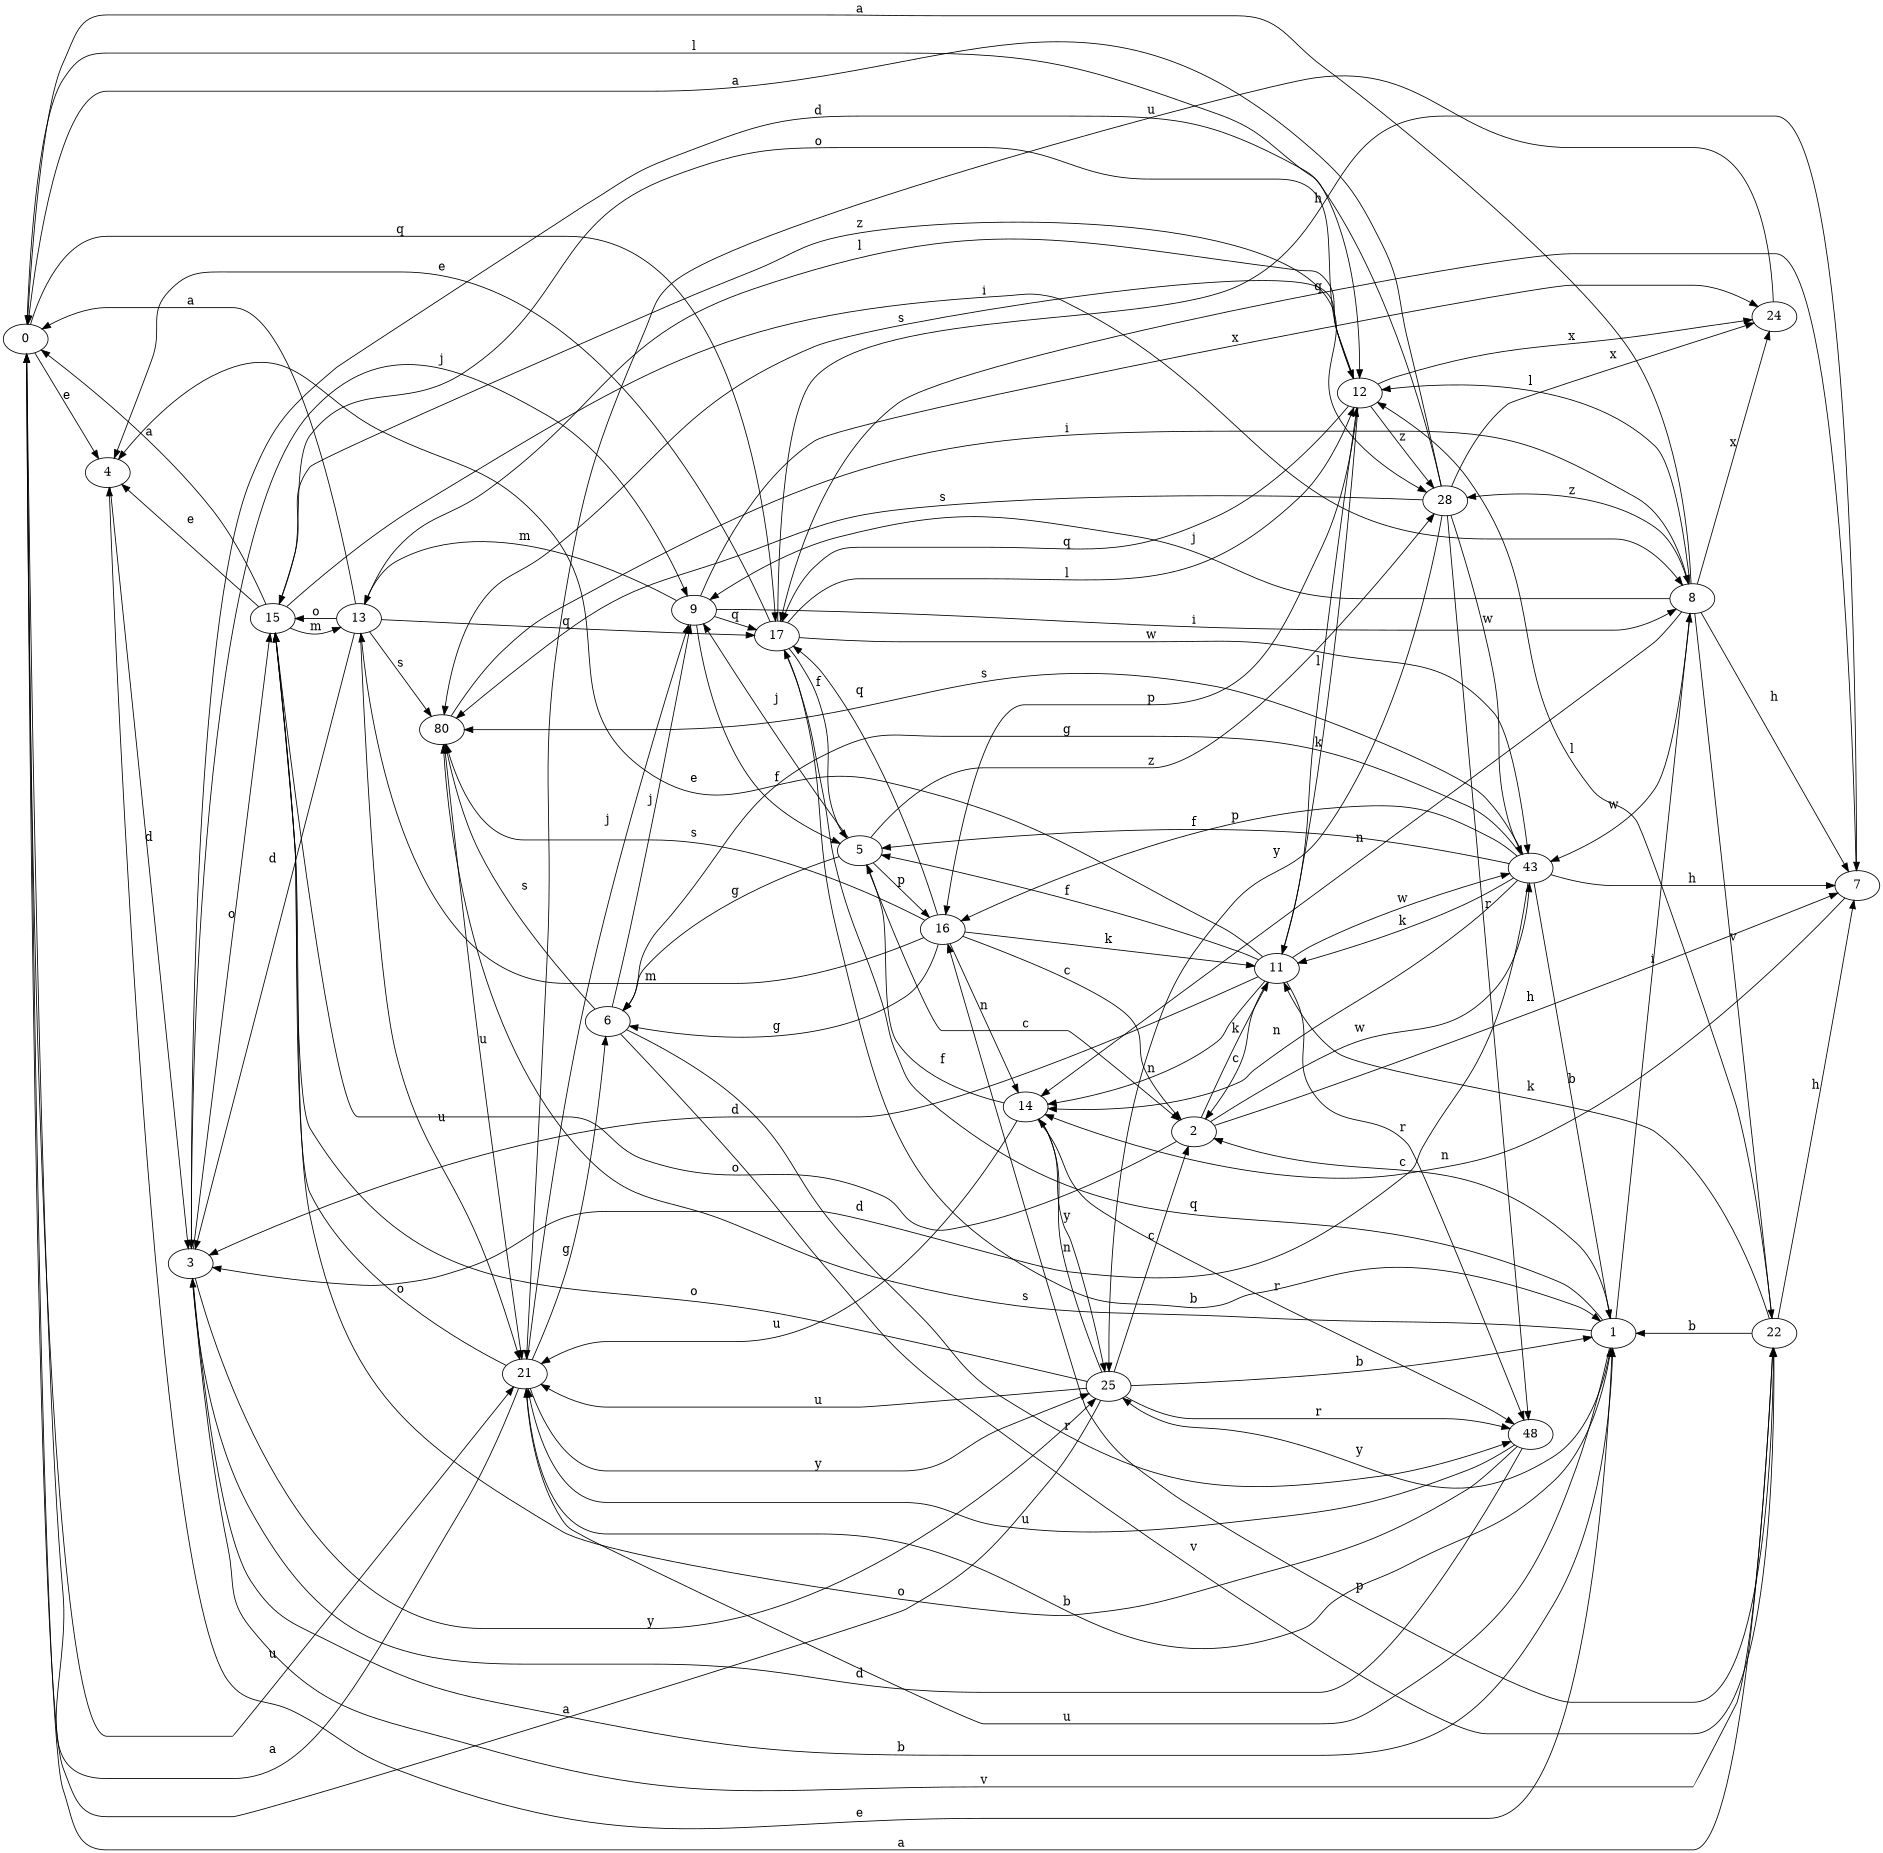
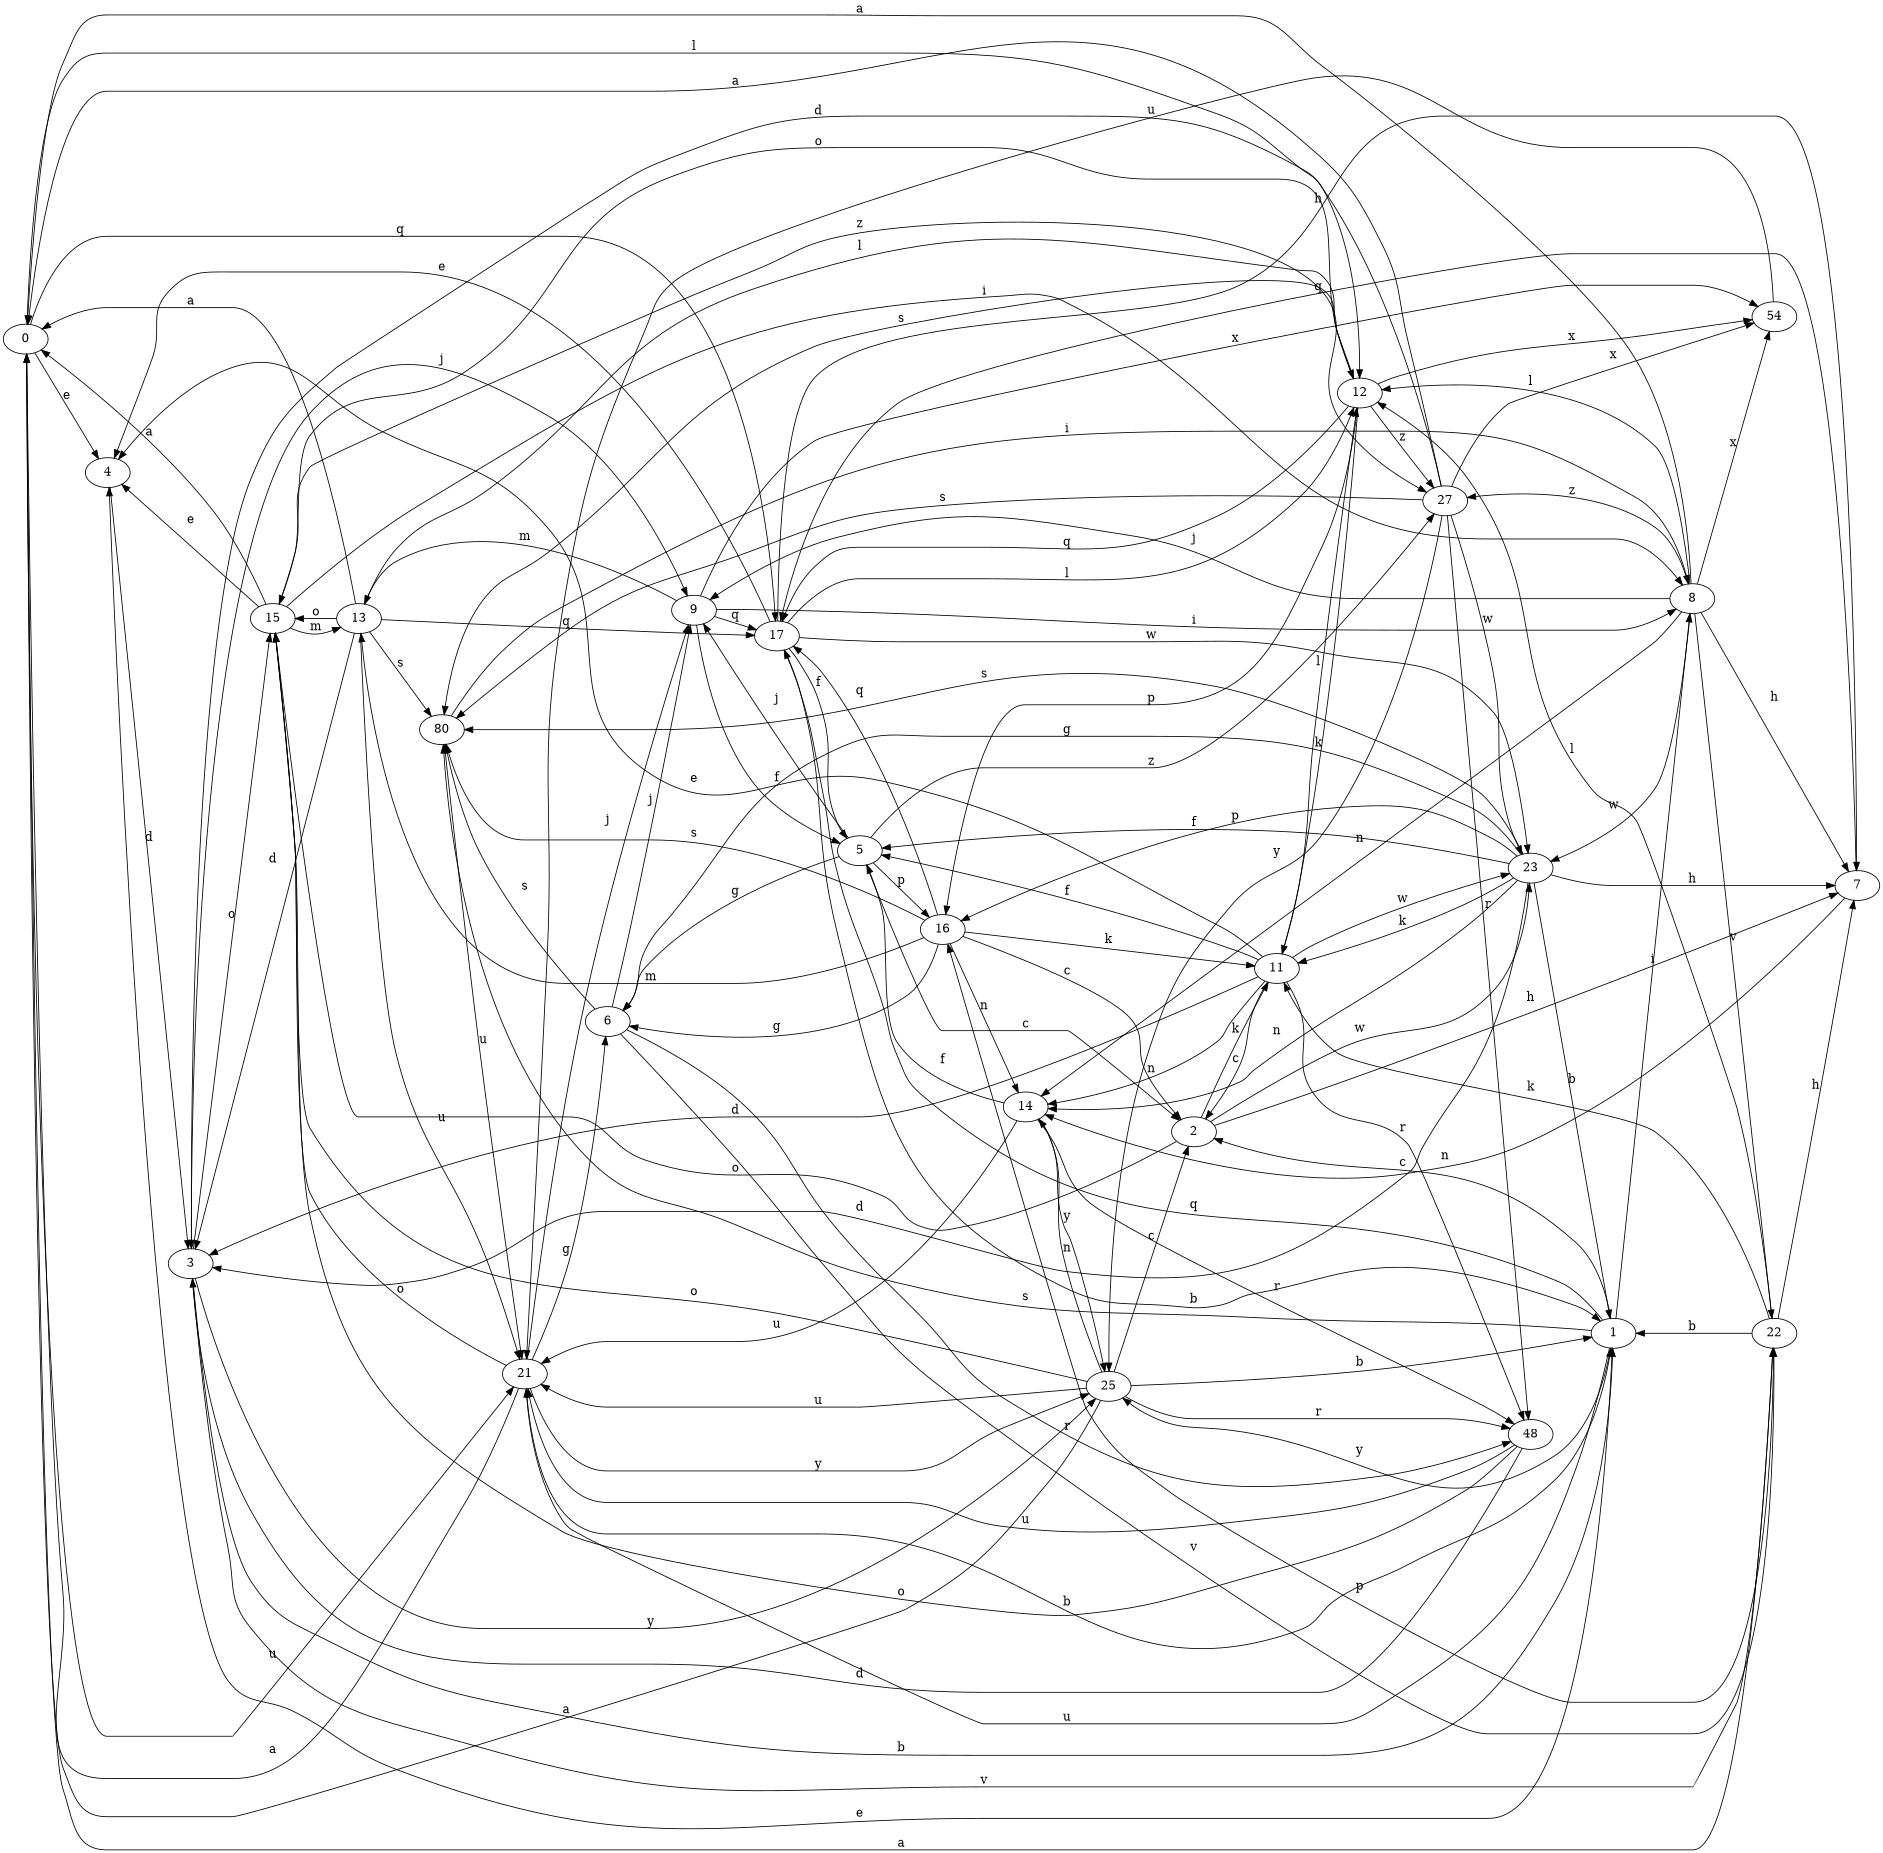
(1774, 317) -> (1774, 317)
(1445, 501) -> (1445, 501)
(1531, 868) -> (1531, 868)
